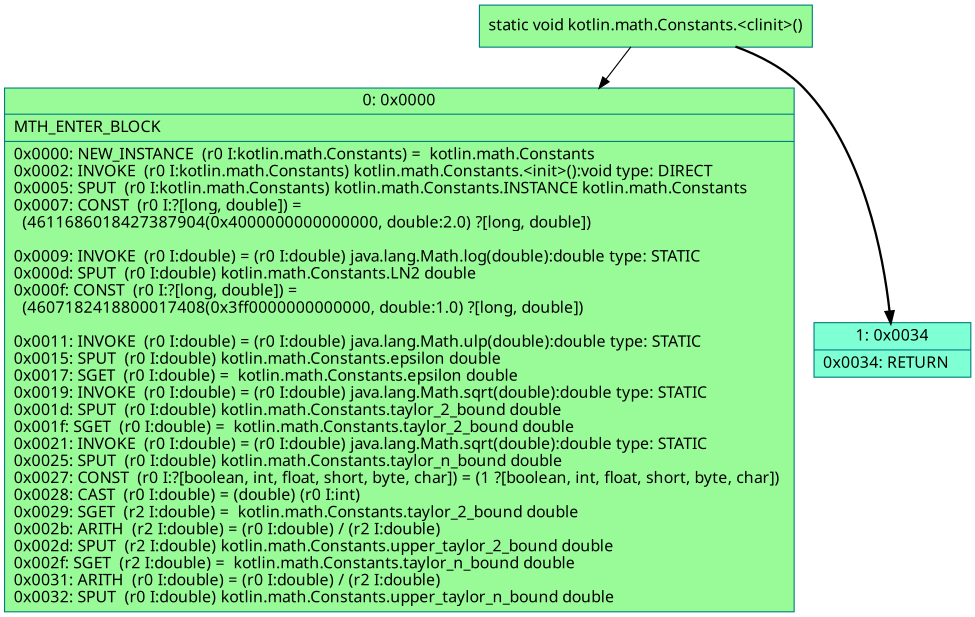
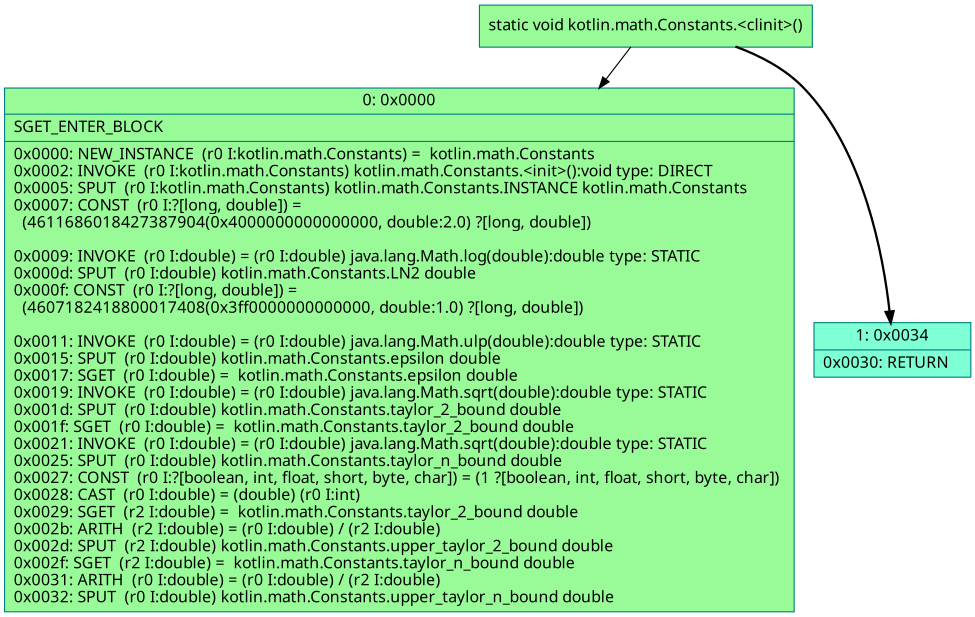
(87, 127) -> (89, 127)
(892, 363) -> (892, 363)
